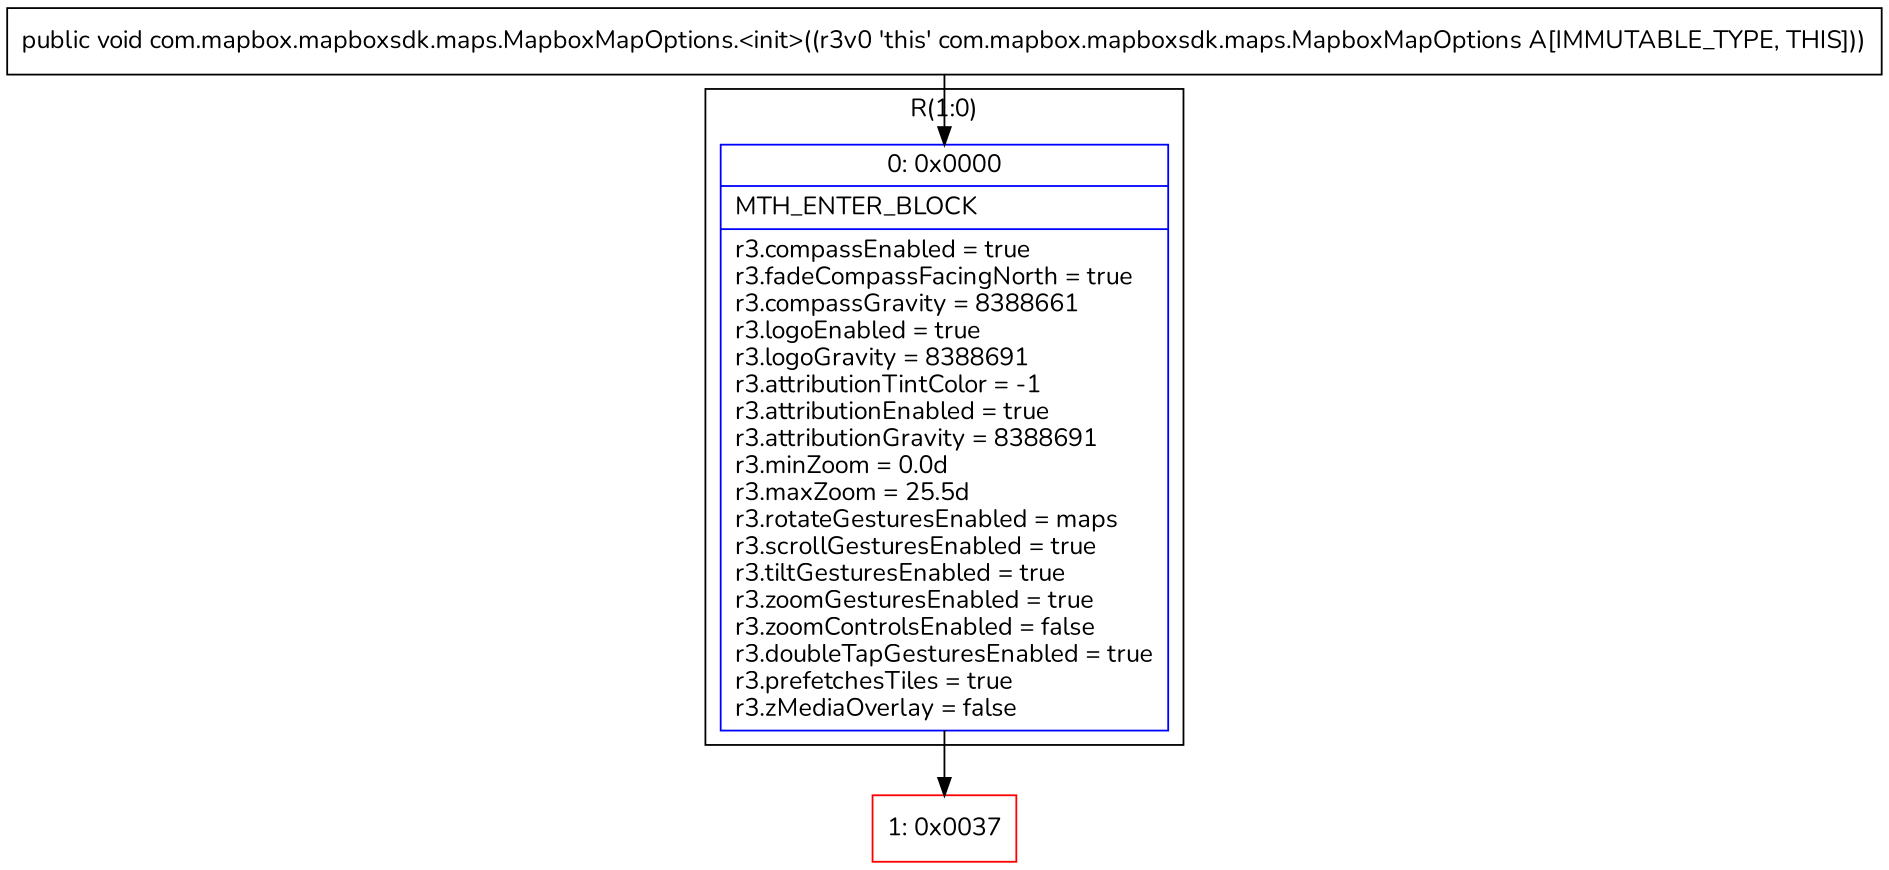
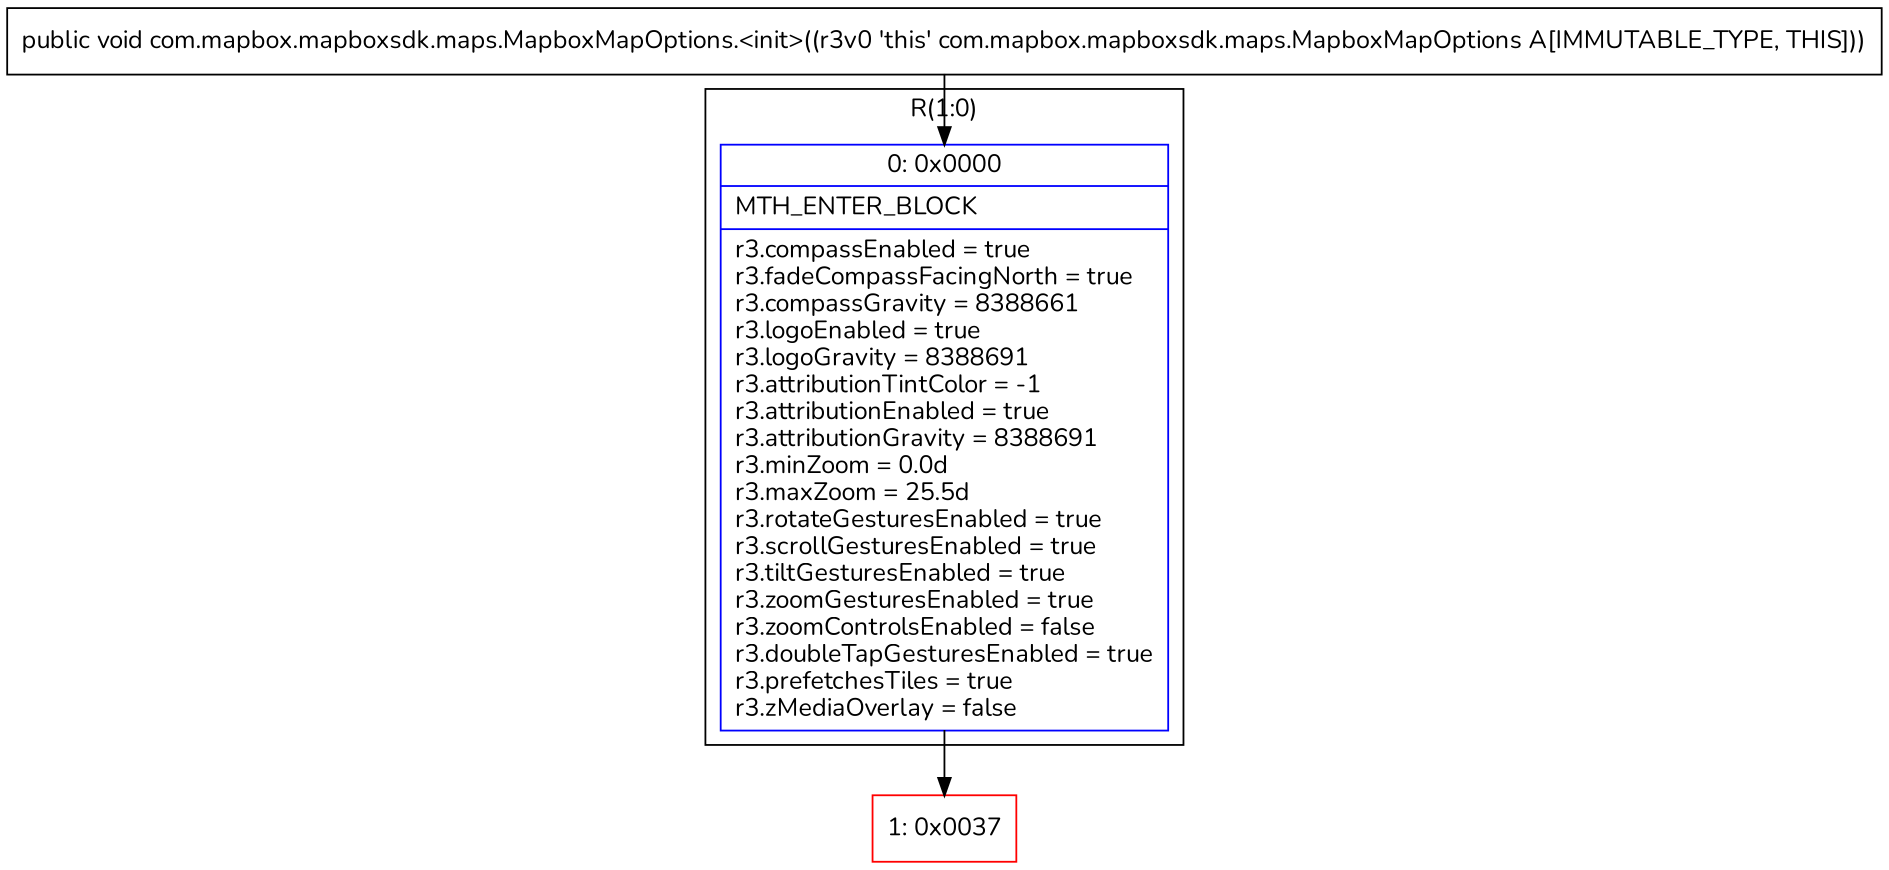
(927, 519) -> (919, 519)
